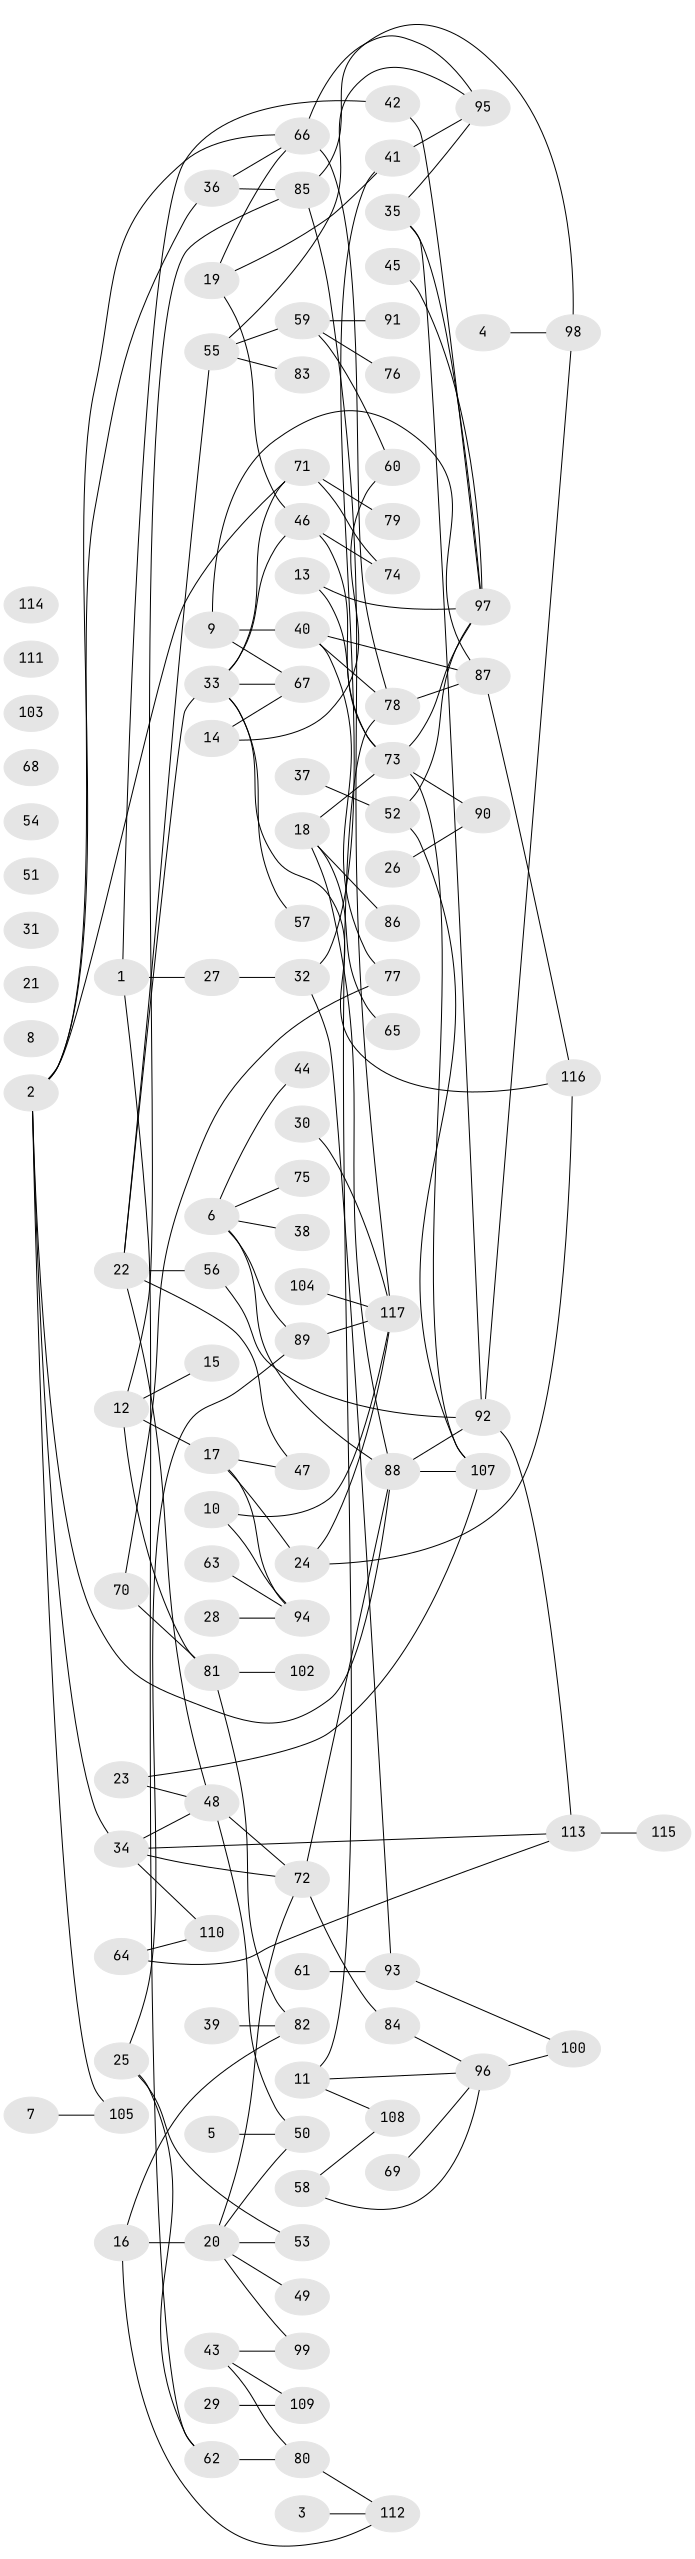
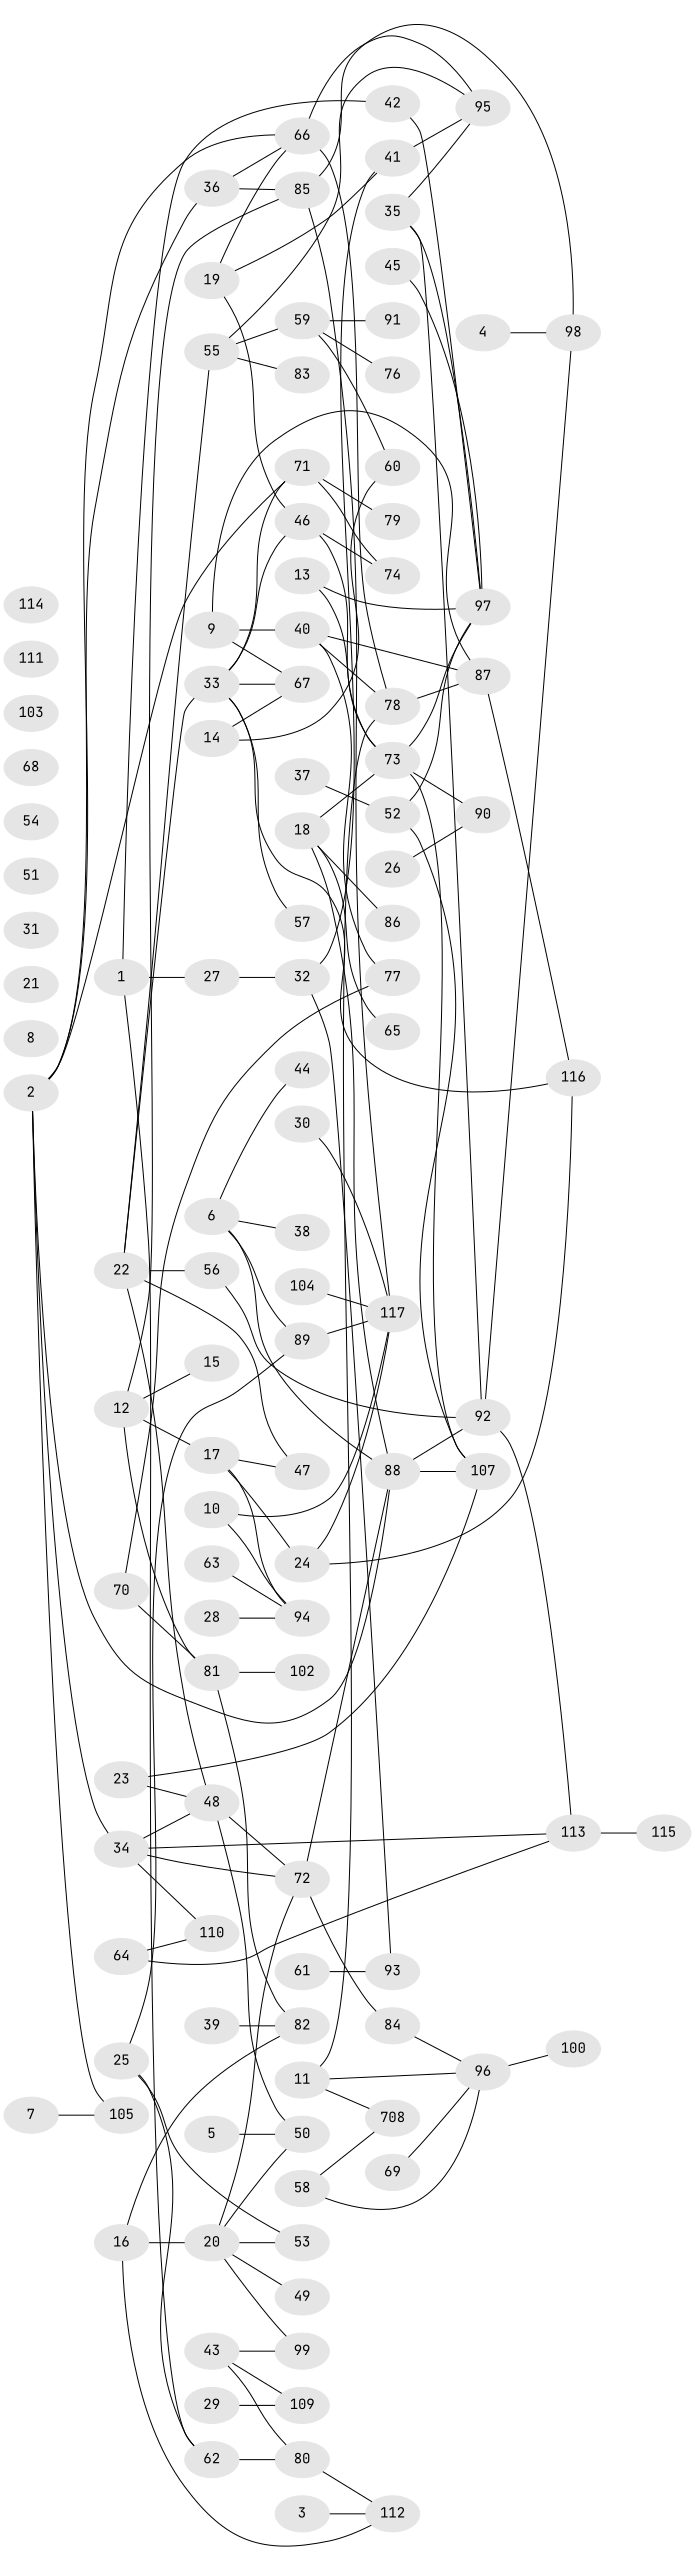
(302, 1178) -> none
(483, 2010) -> none
(393, 2118) -> (393, 2118)
